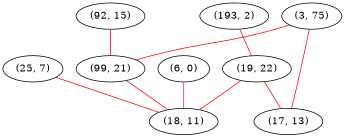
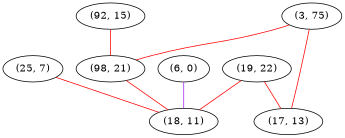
(234, 16) -> none
(111, 69) -> (111, 69)
